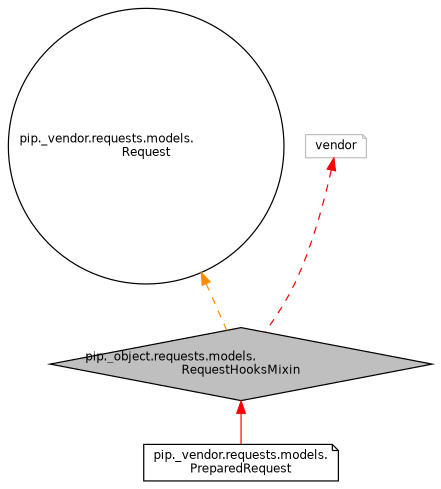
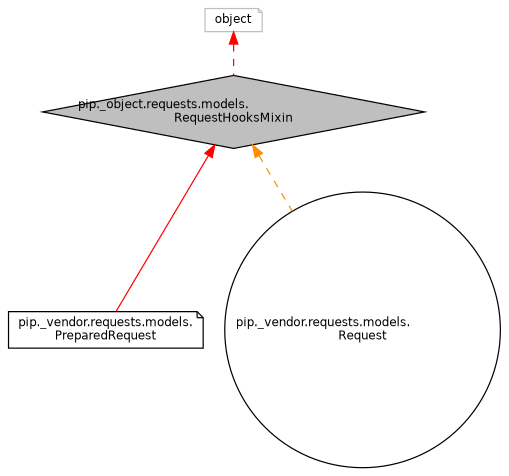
(336, 146) -> (234, 20)
(216, 307) -> (276, 183)
